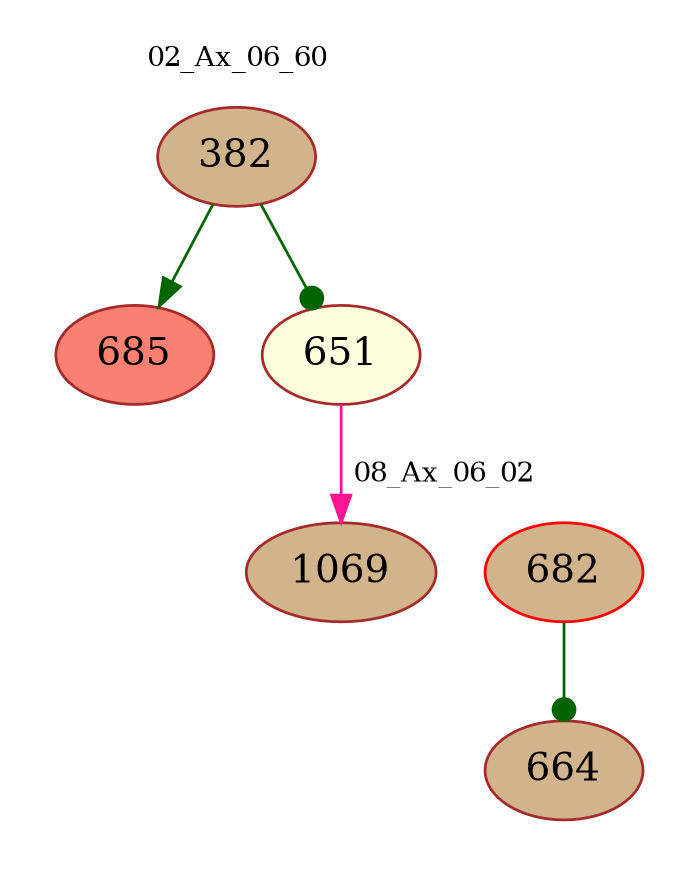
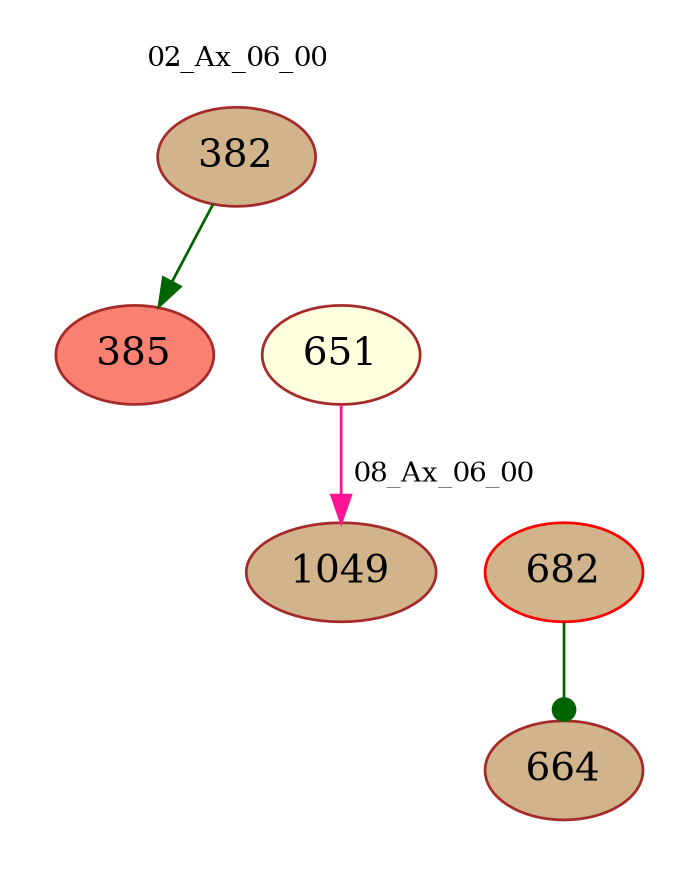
(238, 59) -> (238, 59)
(284, 246) -> none
(135, 355) -> (135, 355)
(444, 475) -> (444, 475)
(341, 572) -> (341, 572)
